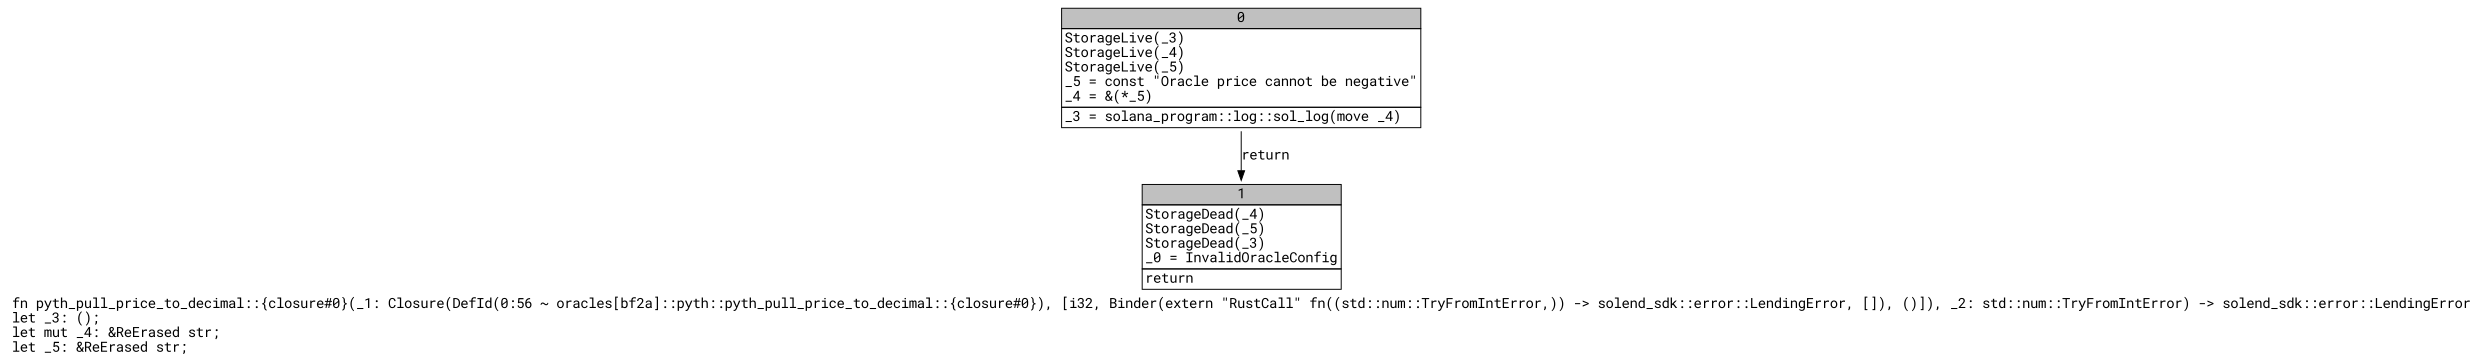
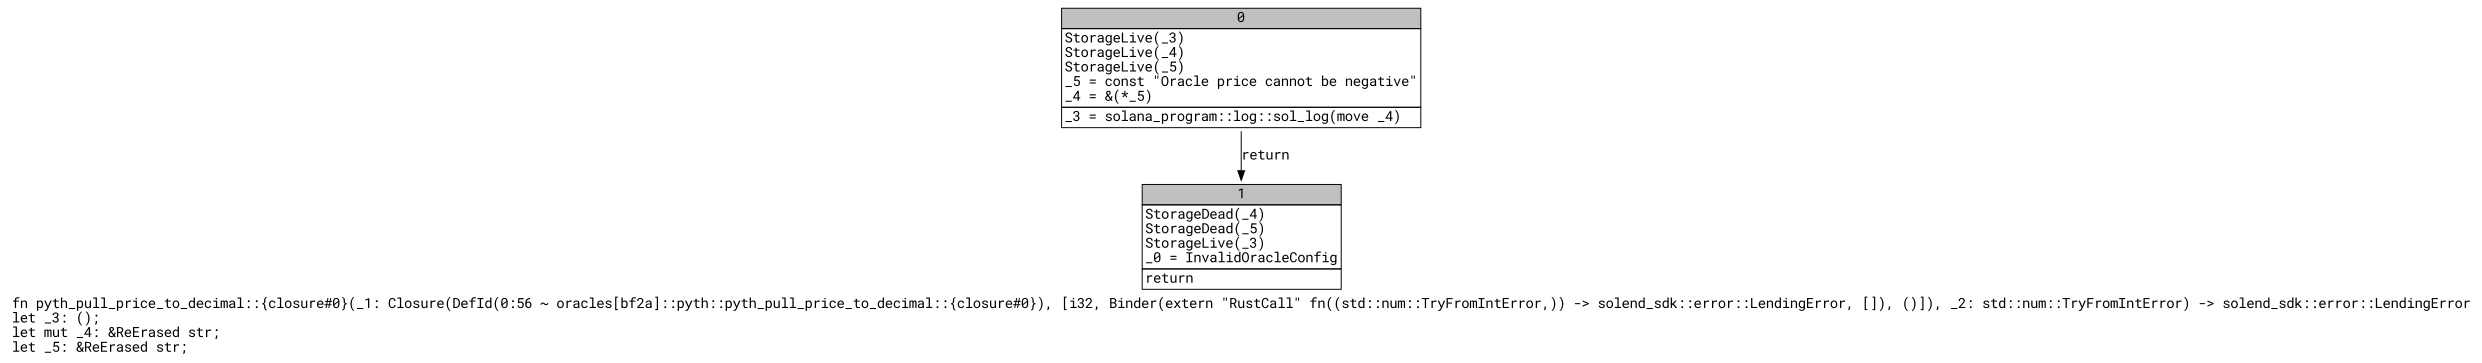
(1205, 244) -> (1205, 244)
